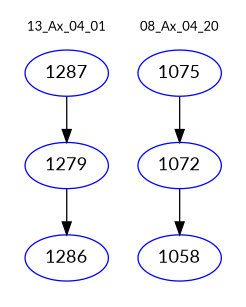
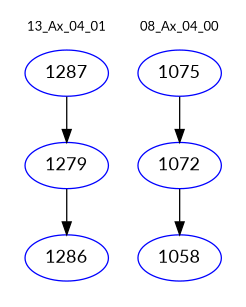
(180, 28) -> (180, 28)
